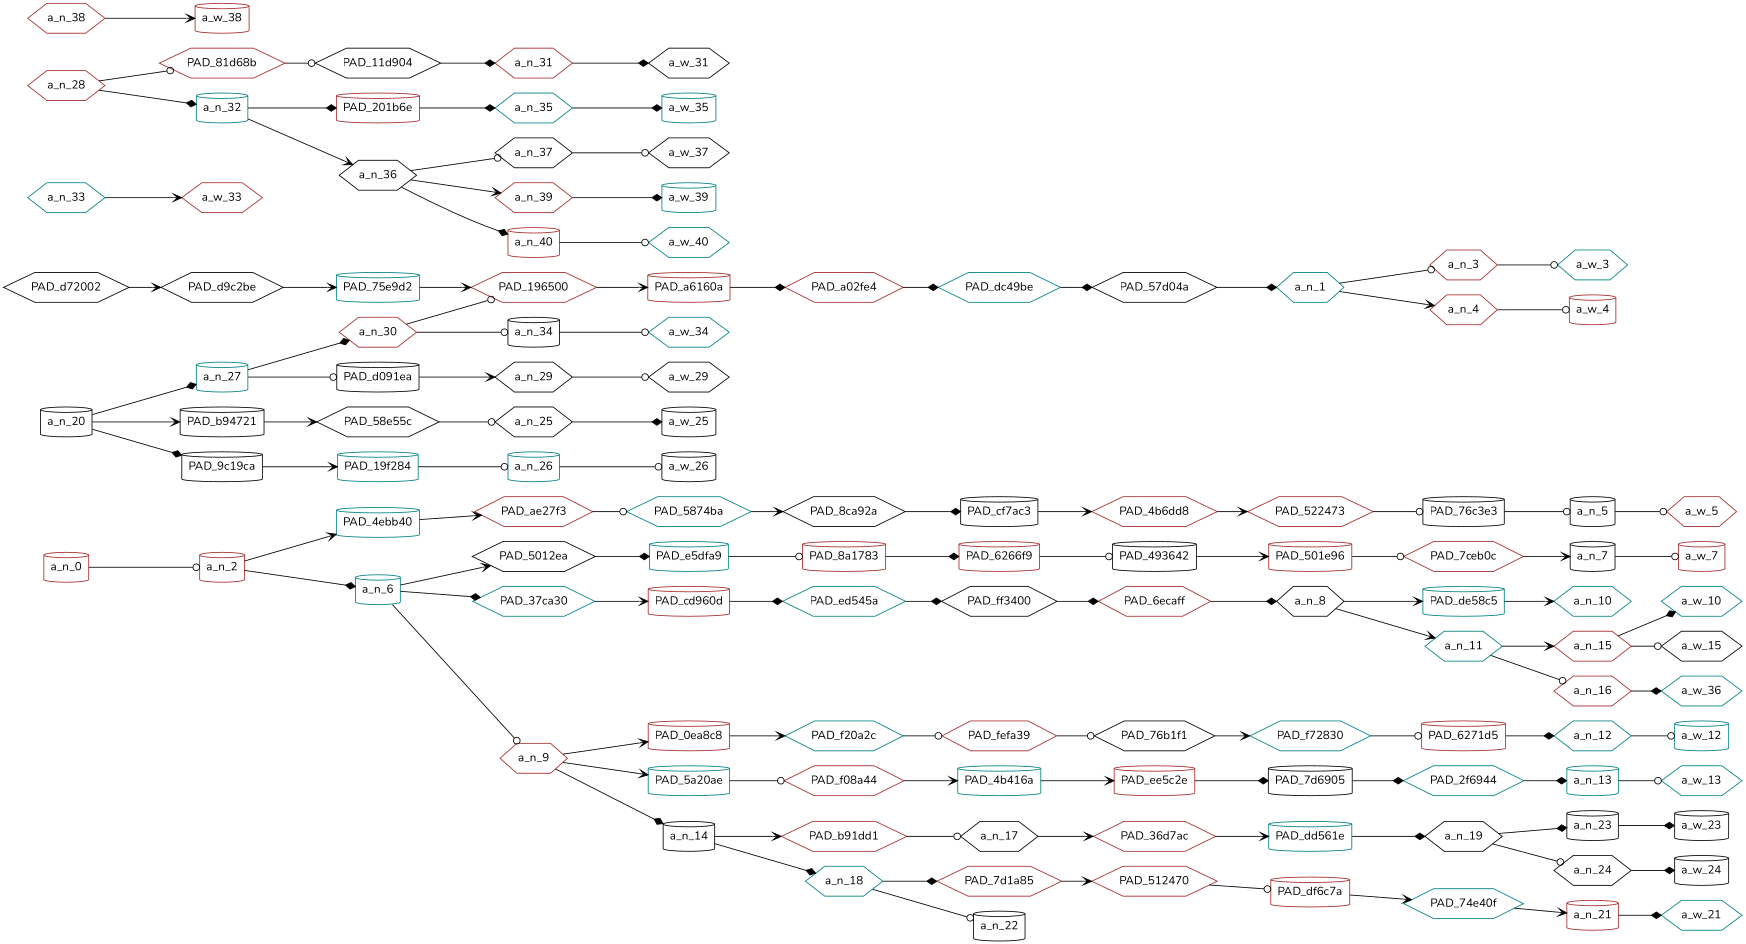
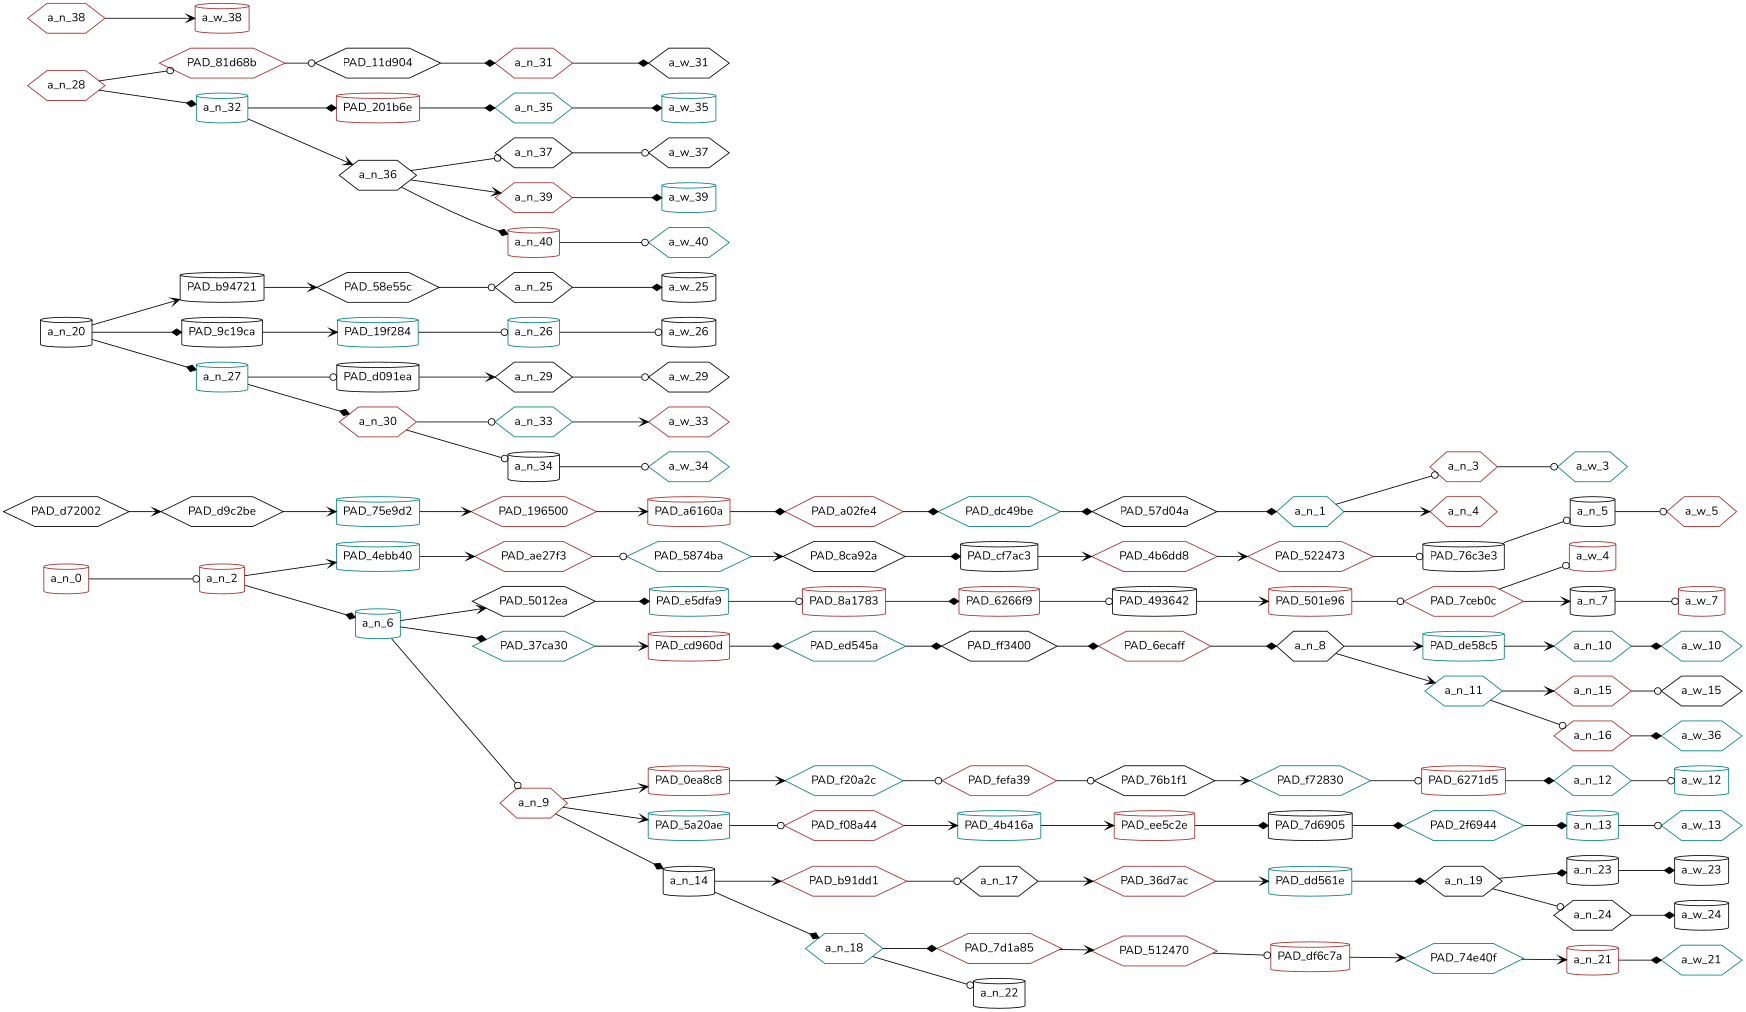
(1530, 310) -> (1531, 578)
(447, 312) -> (452, 422)
(1642, 626) -> (1641, 646)
